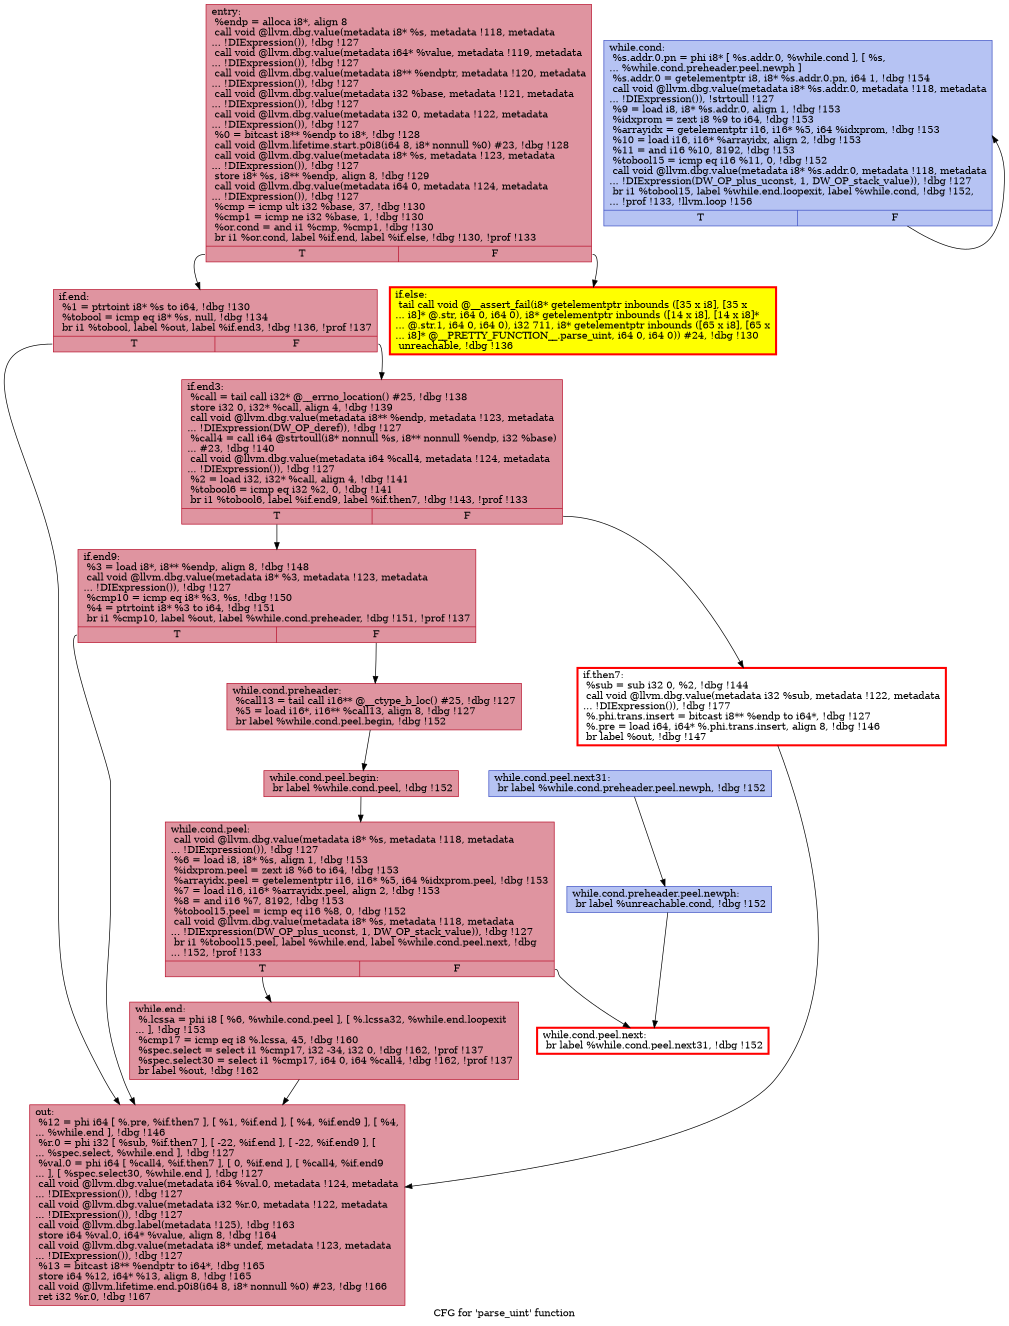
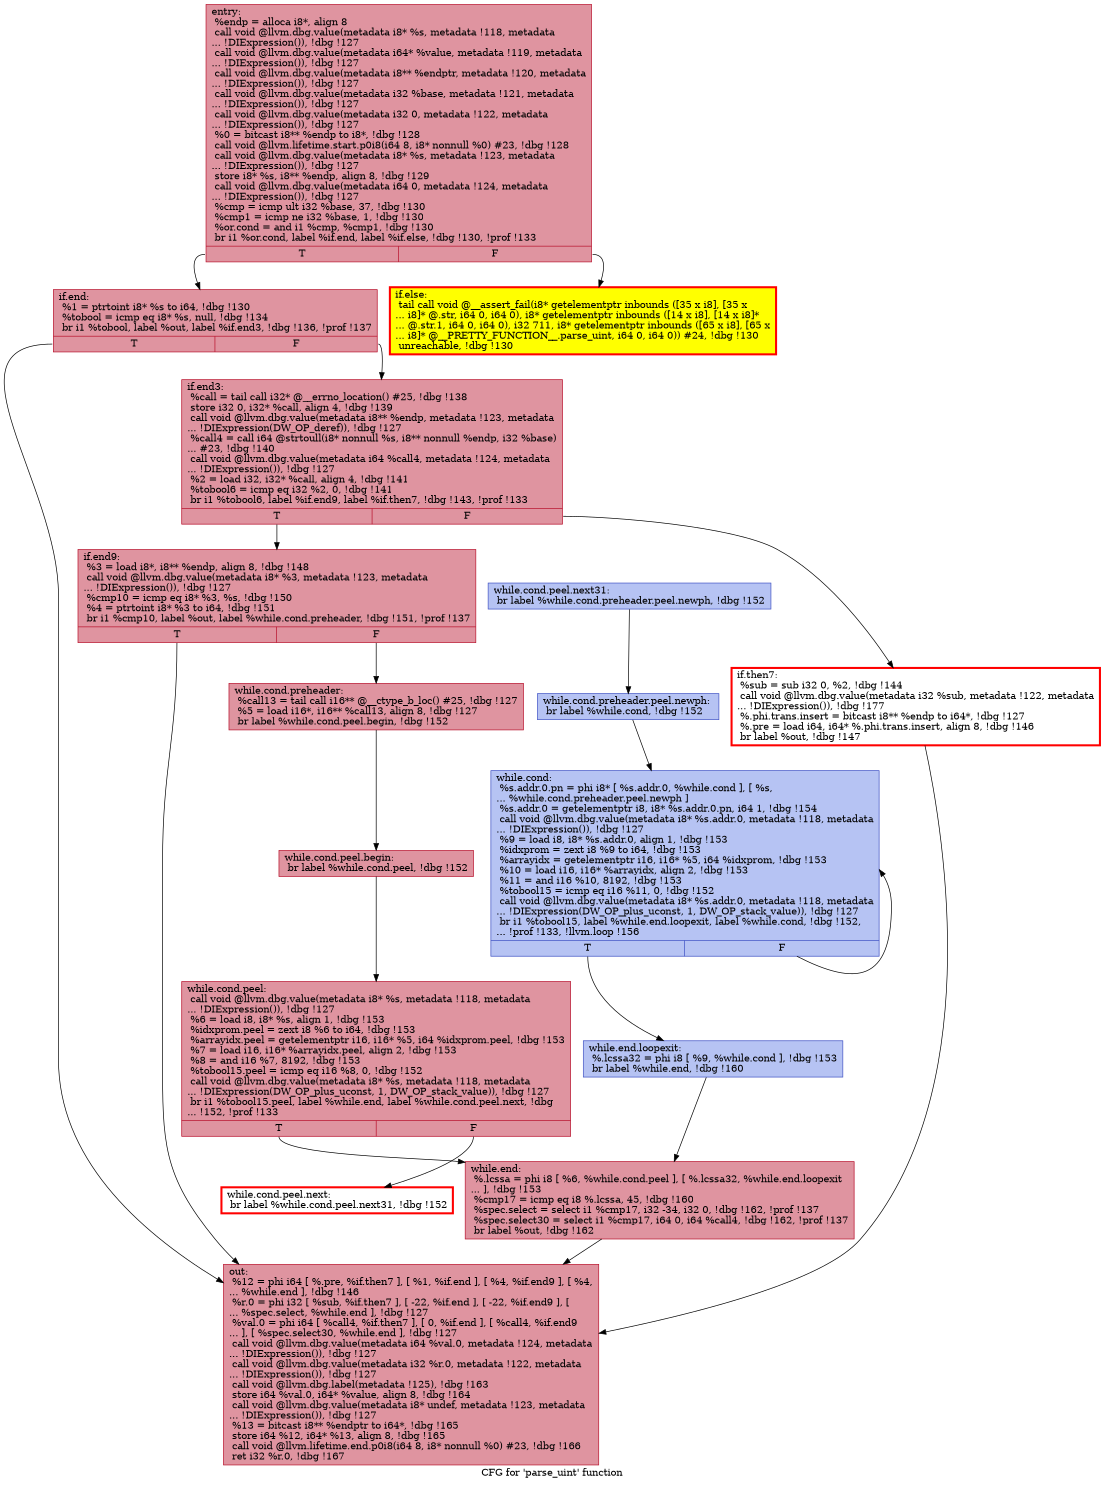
(692, 99) -> (570, 830)
(454, 346) -> (454, 346)
(669, 904) -> (623, 711)
(661, 967) -> (641, 742)
none -> (713, 1059)
